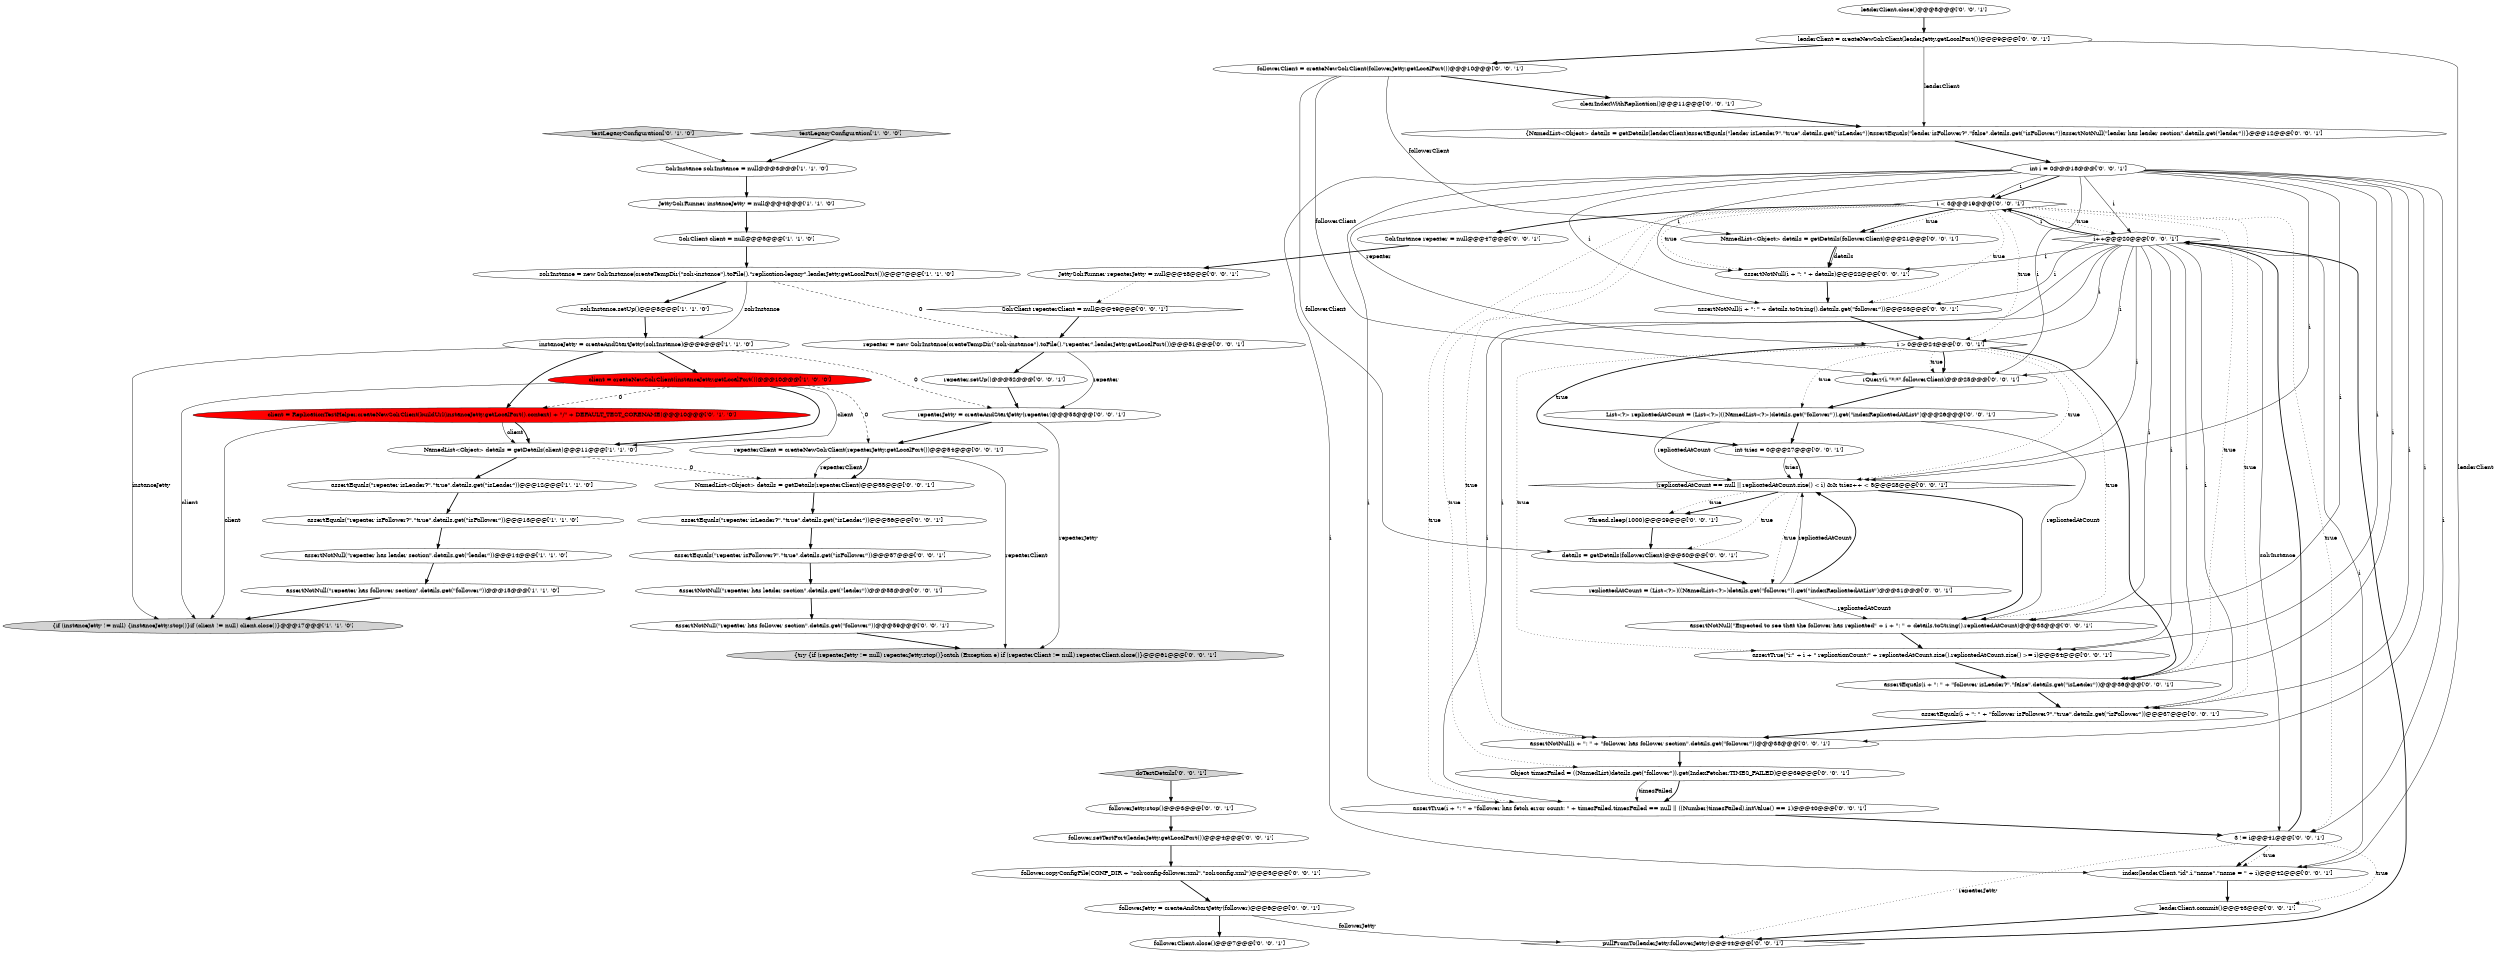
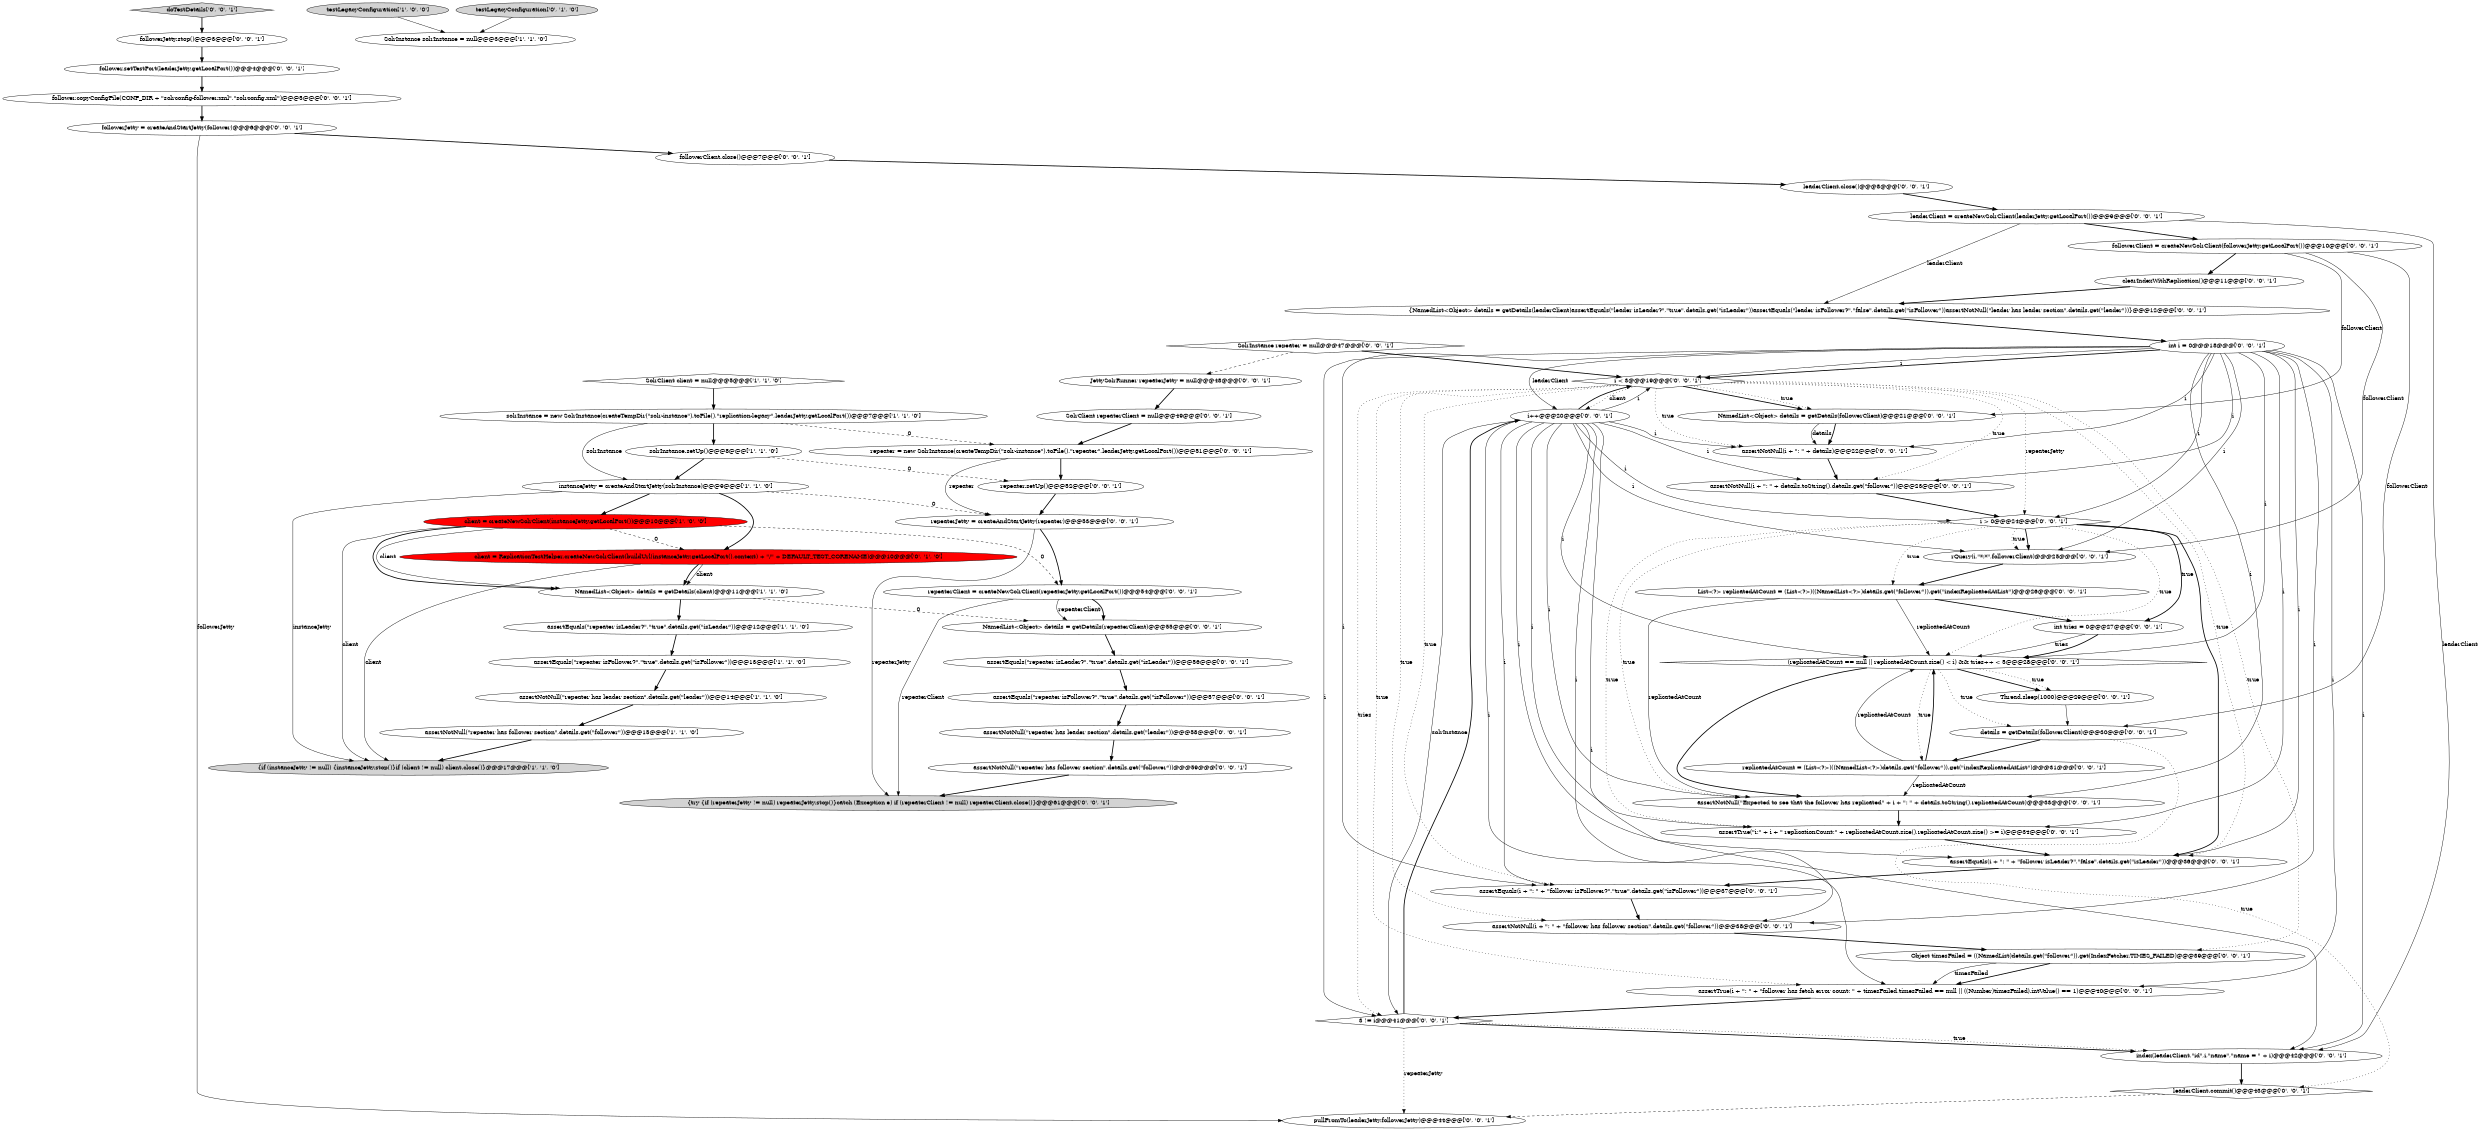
(643, 134) -> (527, 10)
(850, 134) -> (378, 10)
(802, 150) -> (419, 24)
none -> (1305, 172)
(747, 204) -> none
(2114, 204) -> (1550, 381)
(1690, 211) -> (1489, 364)
(2083, 222) -> (1617, 399)
(747, 239) -> (714, 381)
(1463, 239) -> (1315, 346)
(2136, 239) -> (1570, 416)
(1309, 257) -> (1252, 363)
(1379, 257) -> (2199, 434)
(2024, 274) -> (2045, 451)
(1118, 291) -> (1166, 397)
(1085, 310) -> (1149, 416)
none -> (886, 469)
(1652, 536) -> (2067, 713)
(2331, 538) -> (1365, 715)
(2406, 824) -> none
(2279, 838) -> (1404, 1021)
(2371, 881) -> (2017, 887)
(2227, 909) -> (2241, 1091)
(1960, 926) -> (1838, 1105)
(1693, 944) -> (1404, 1121)
